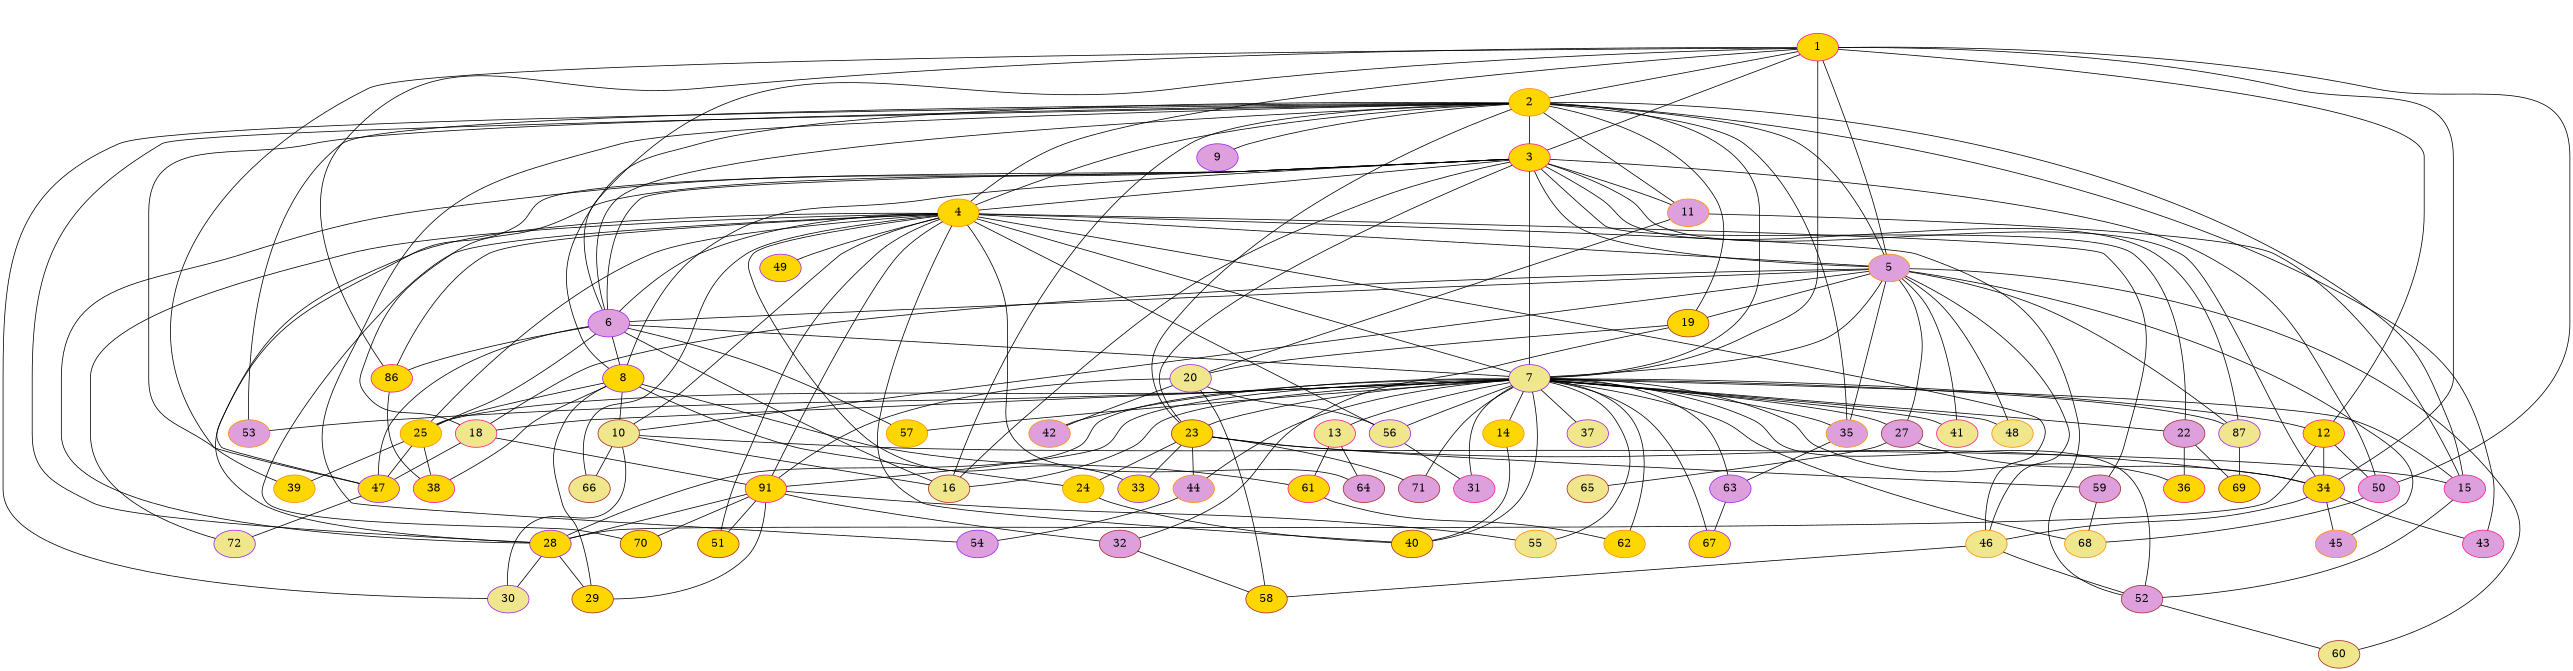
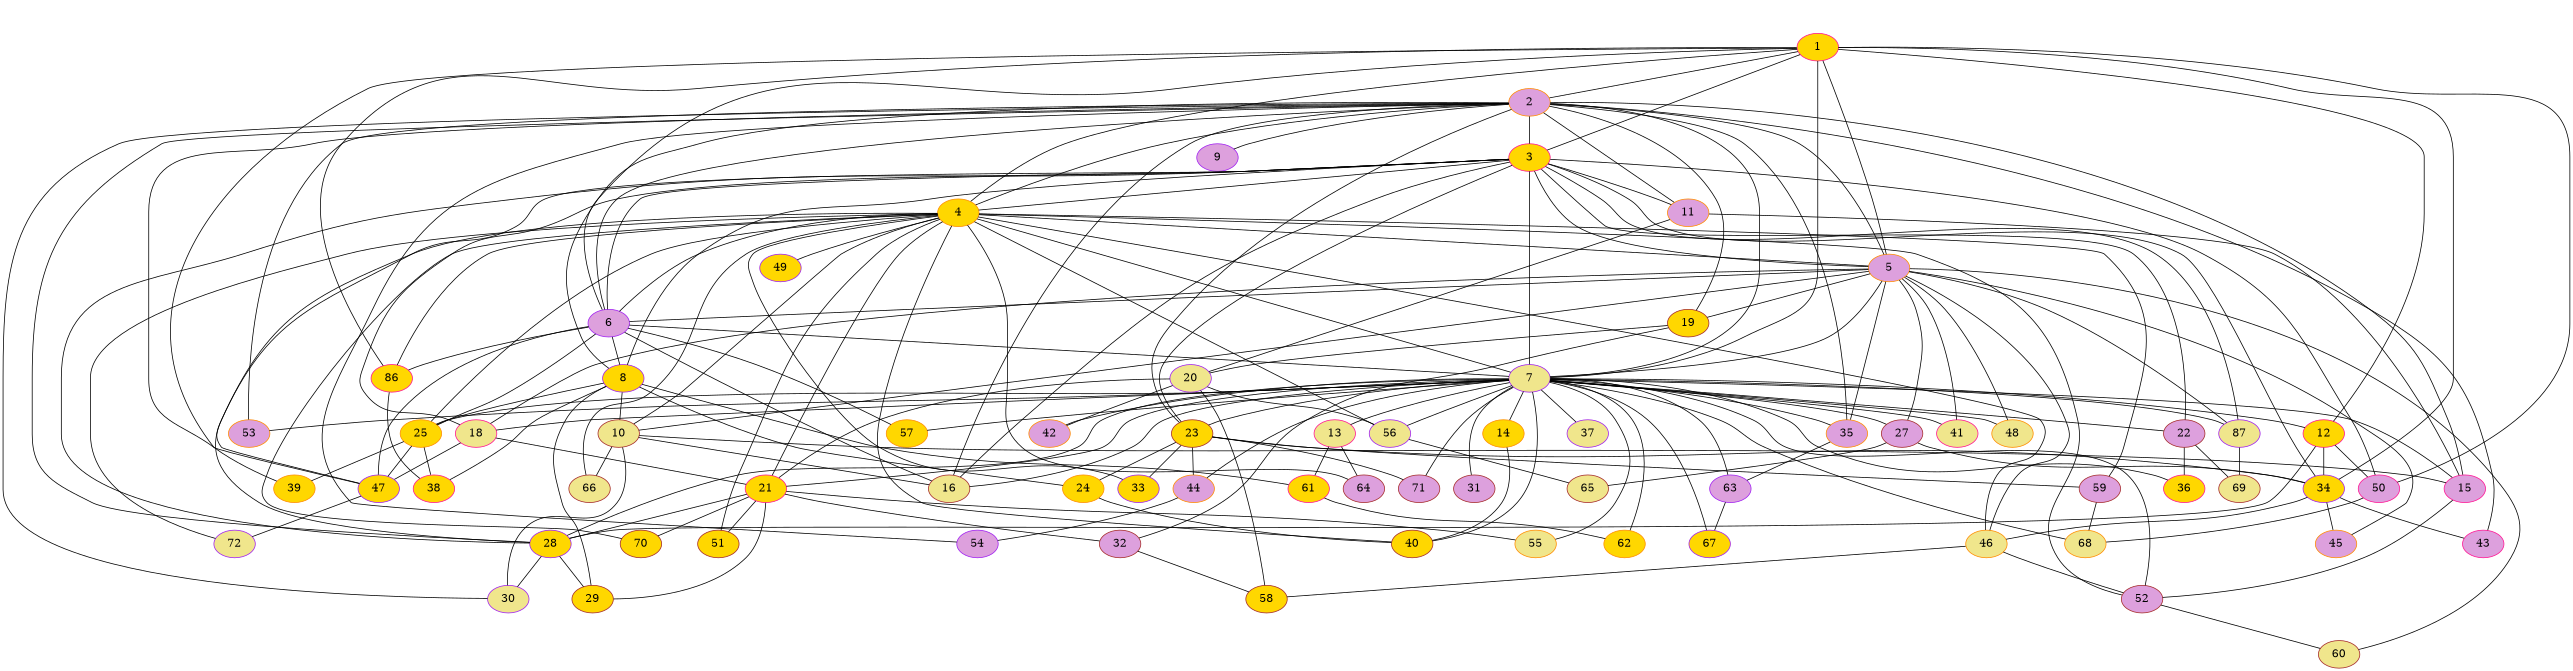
(1530, 102) -> (1530, 102)
(1438, 465) -> (1501, 464)
(766, 489) -> (766, 489)
(1474, 489) -> (1474, 489)
(2239, 489) -> (2239, 489)
